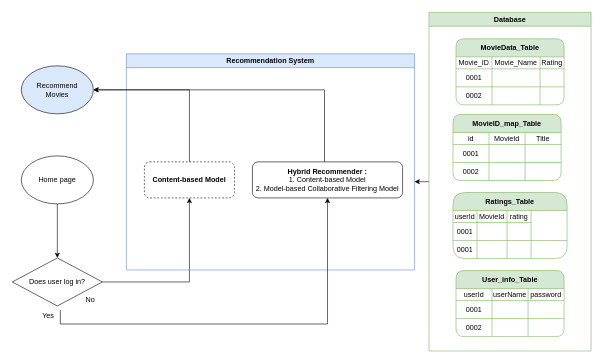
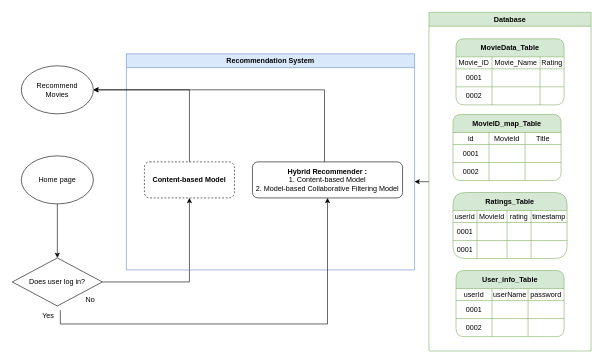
(57, 90) -> (57, 90)
none -> (549, 216)
